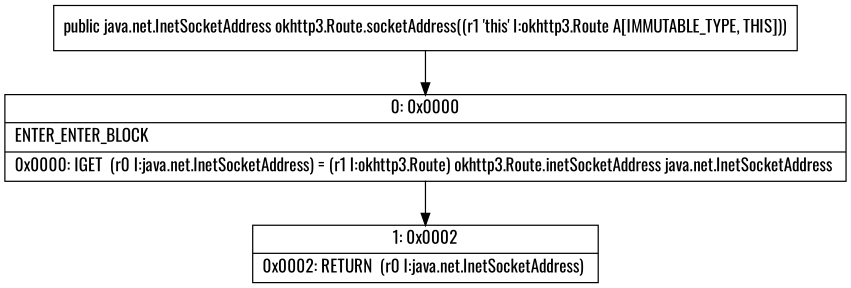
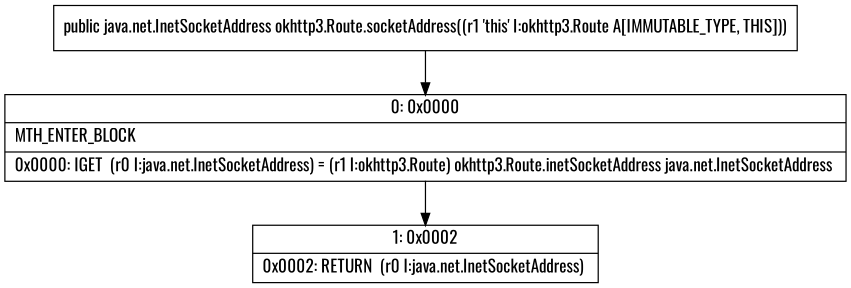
(82, 137) -> (76, 137)
